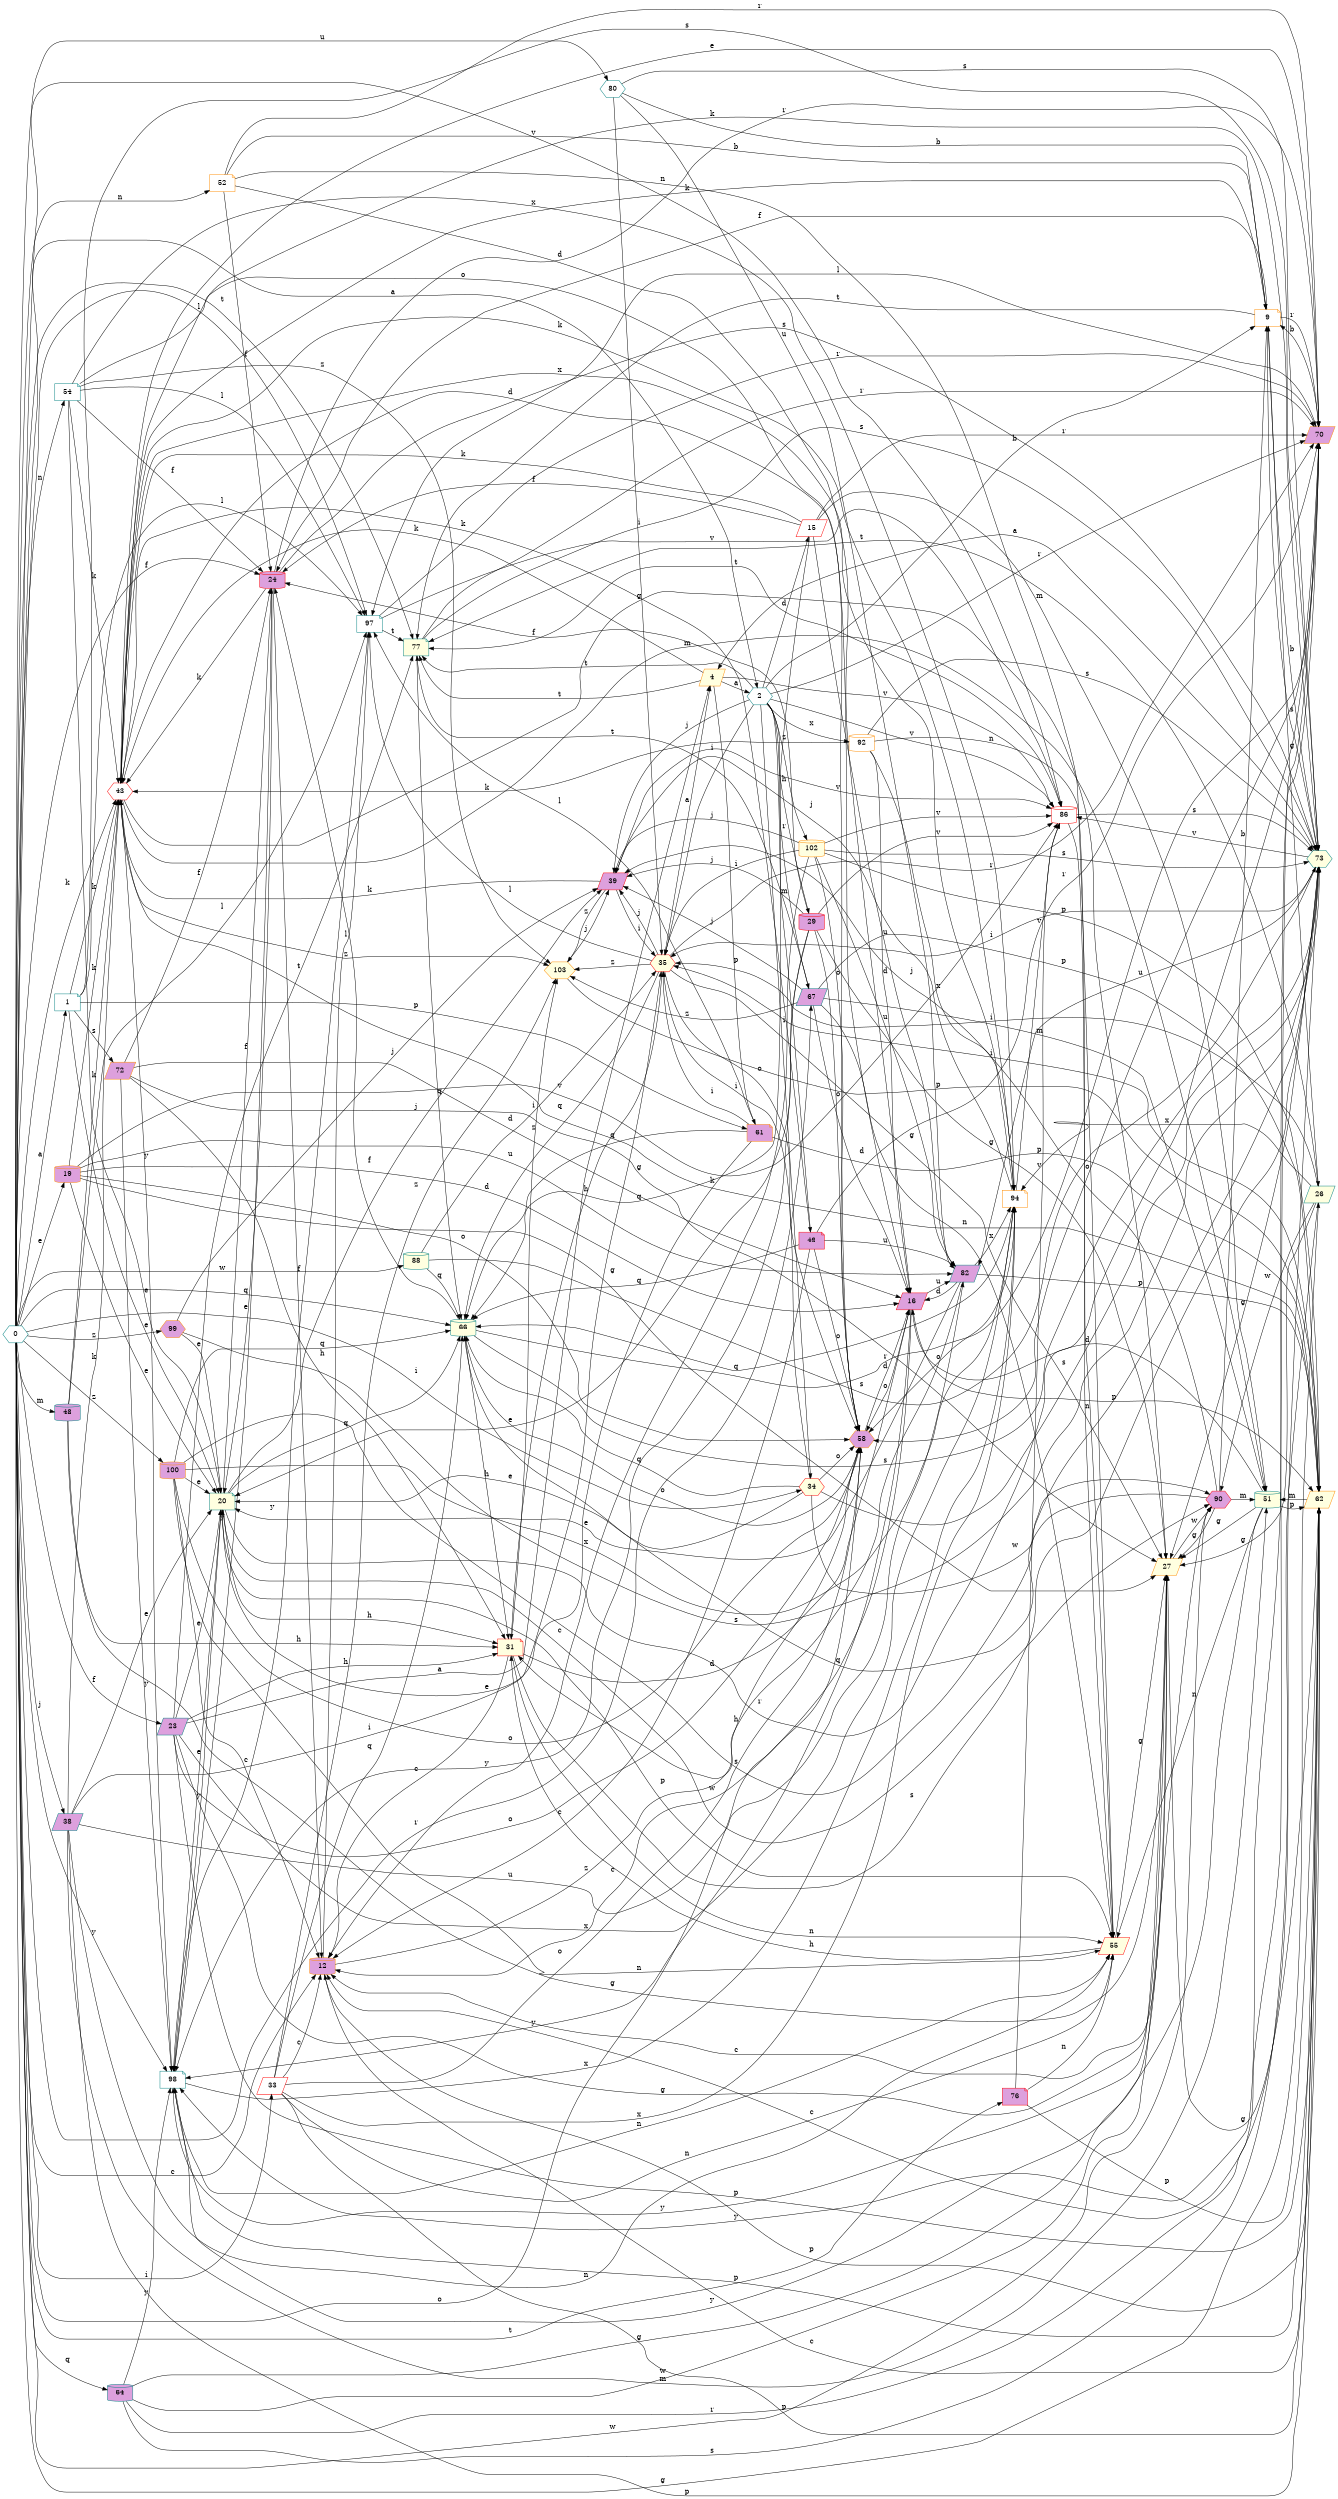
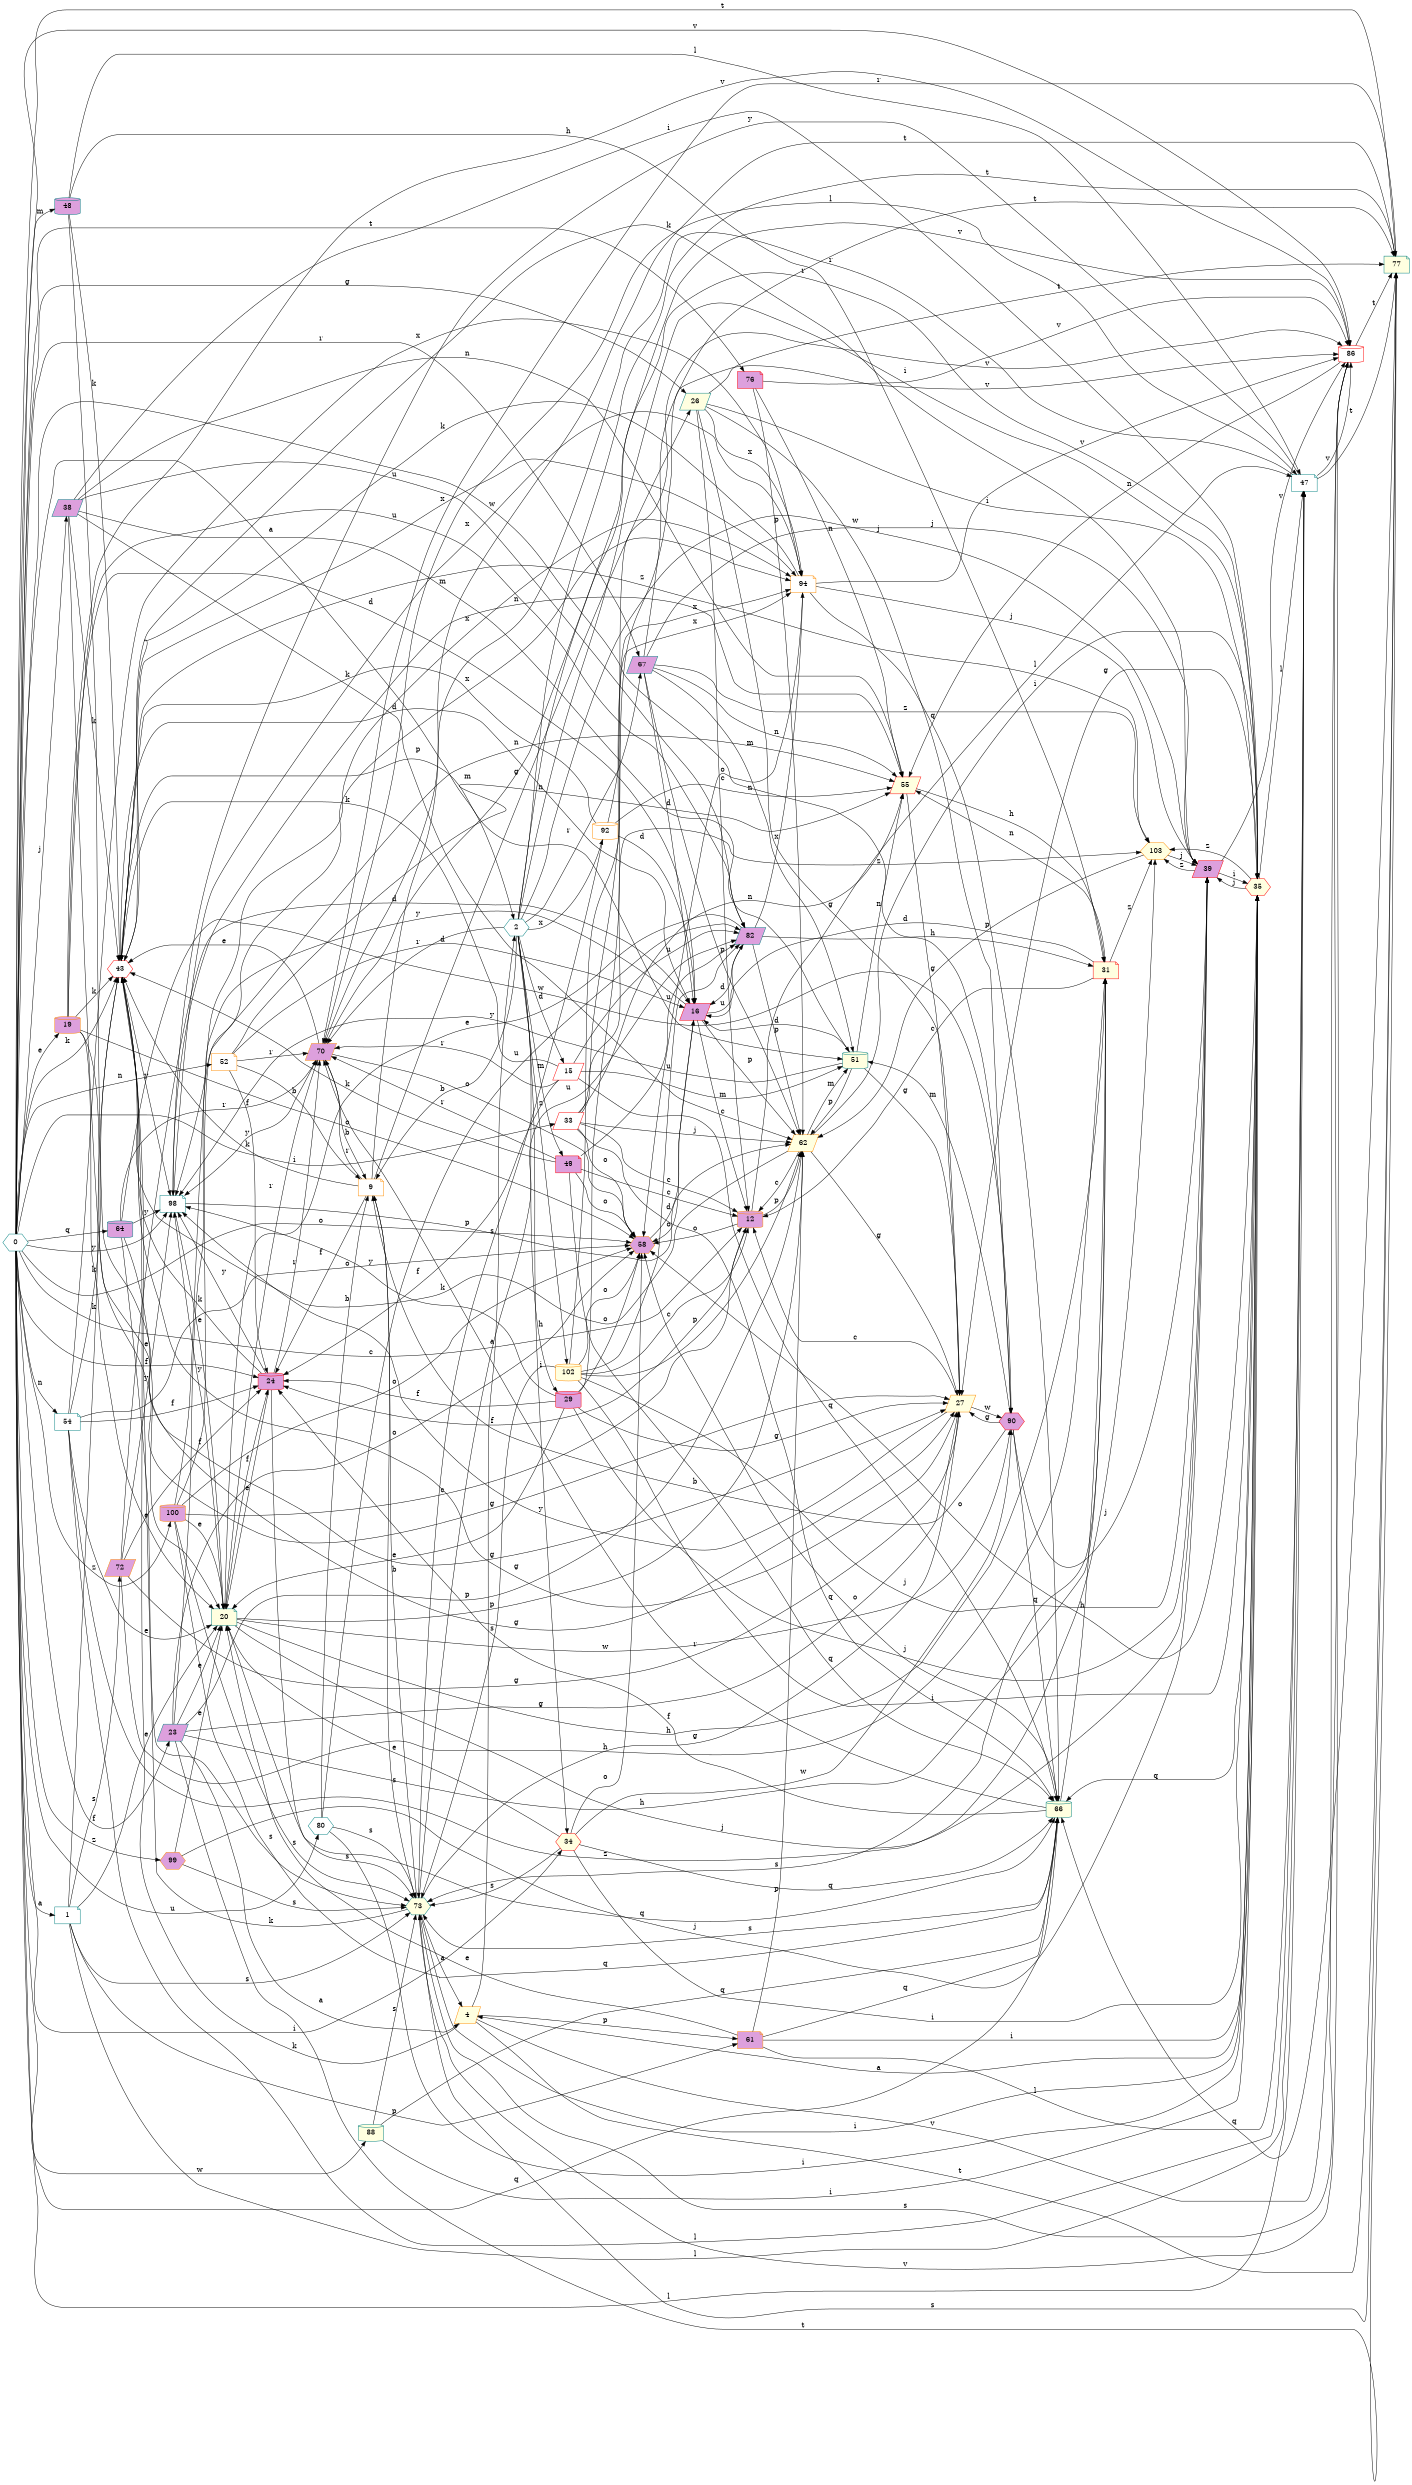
(370, 624) -> (1304, 483)
(296, 1237) -> (548, 1420)
(559, 1295) -> none
(638, 1767) -> (664, 1554)
(586, 1869) -> (695, 1229)
(784, 2407) -> (695, 1131)
